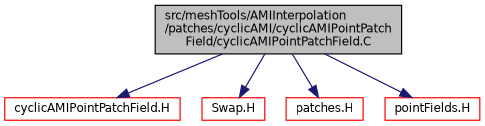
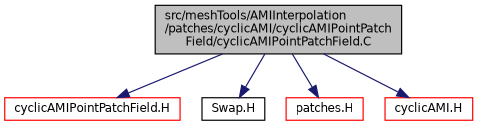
(233, 109) -> (233, 109)
(432, 109) -> (429, 109)
